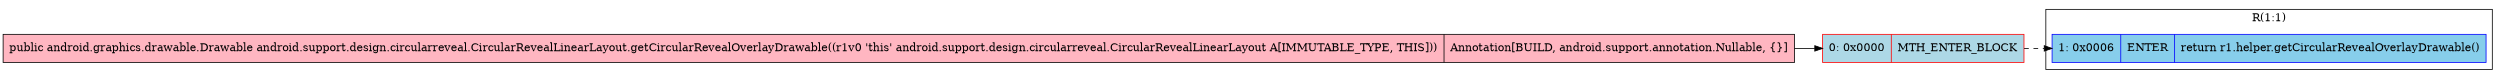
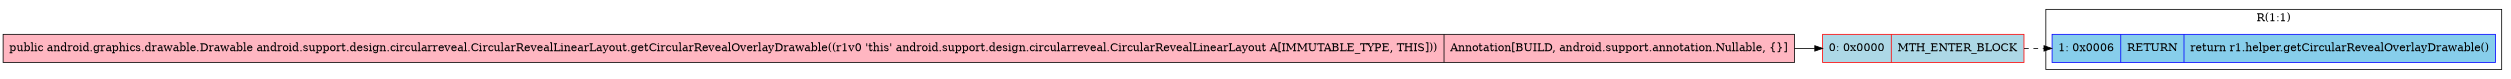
(2148, 48) -> (2152, 48)
